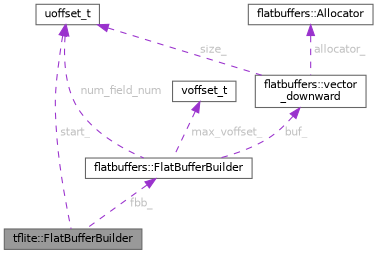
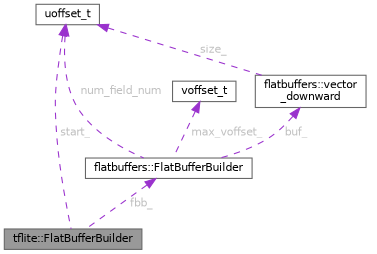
(311, 15) -> none
